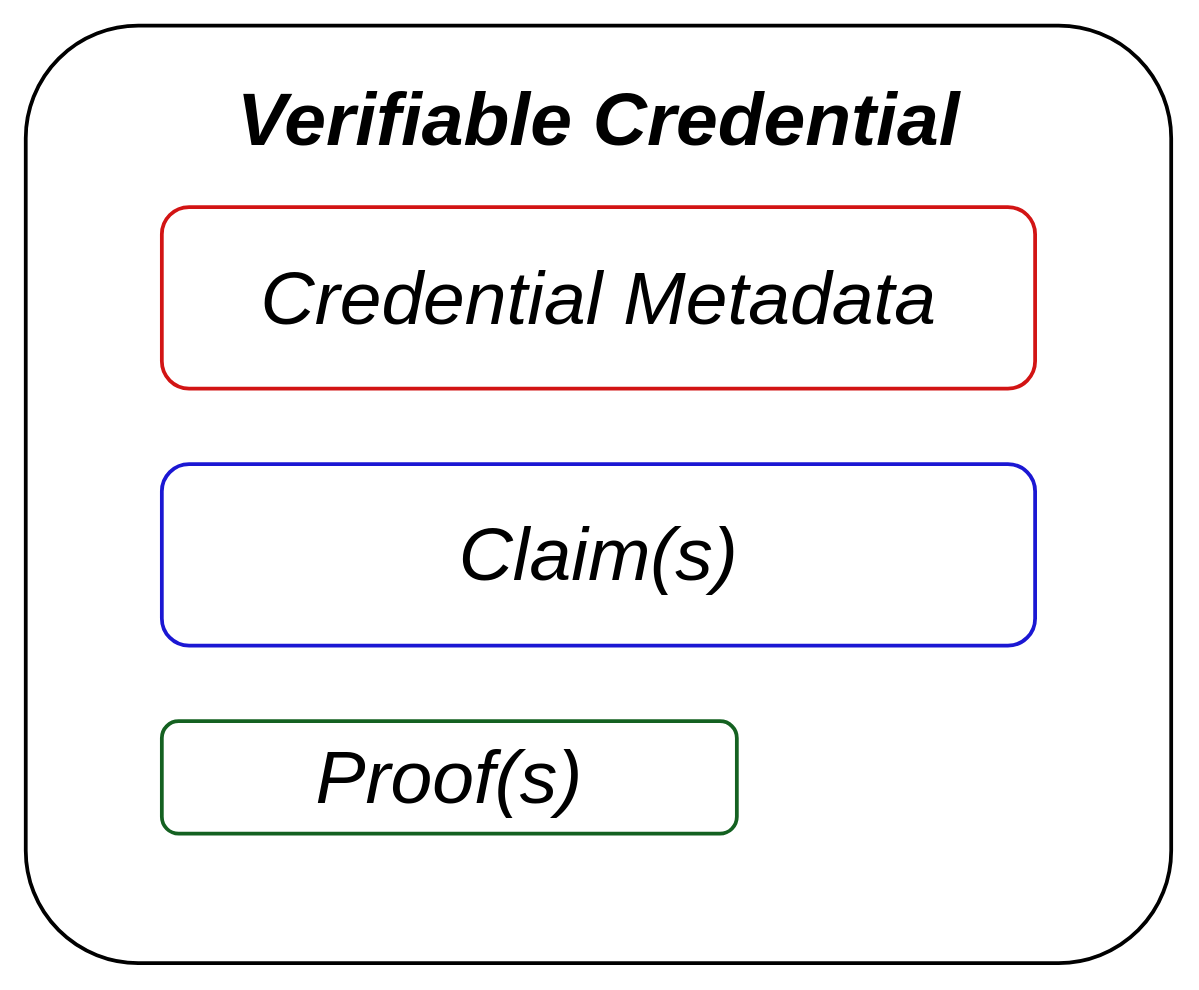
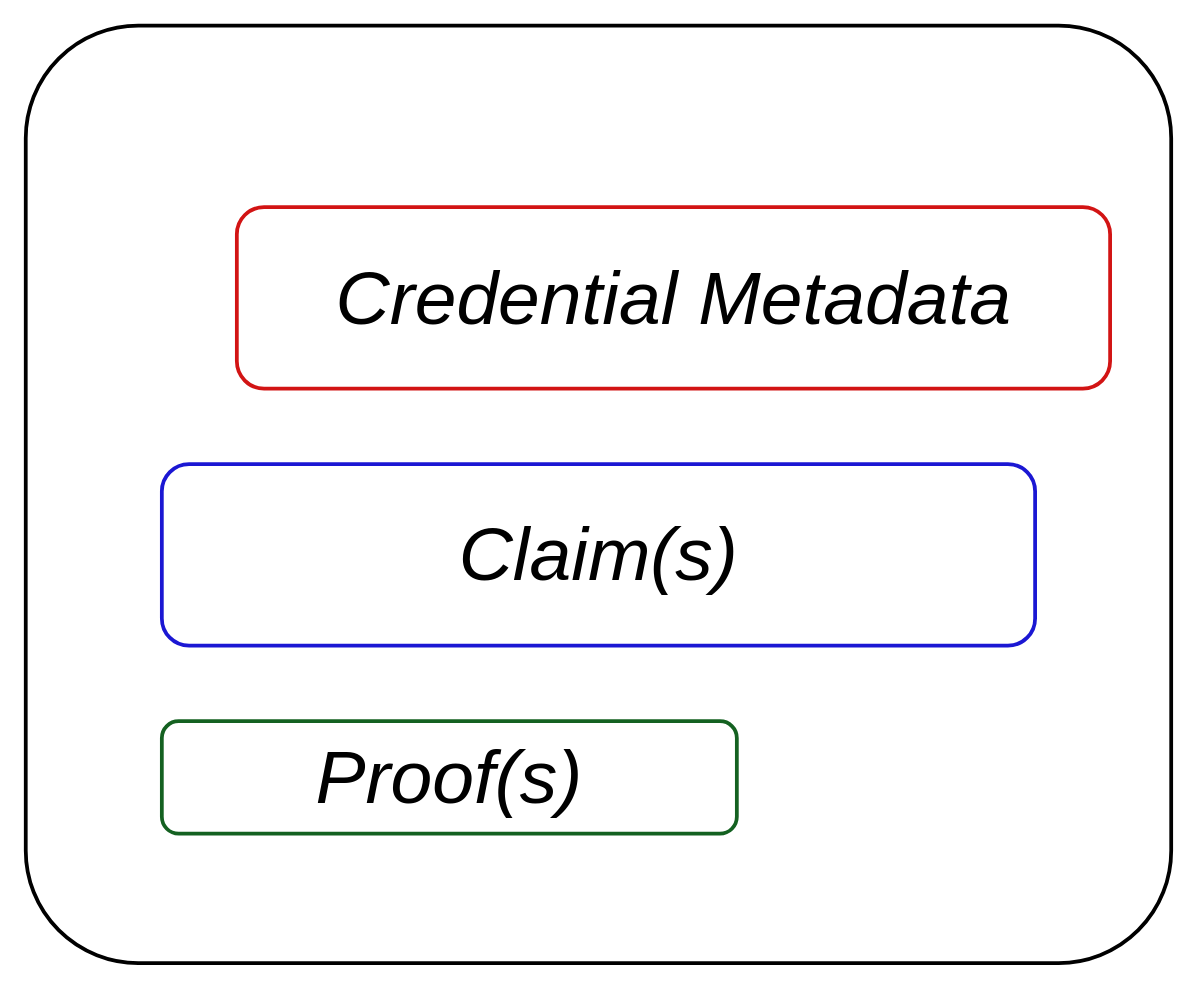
(598, 119) -> none
(598, 298) -> (673, 298)
